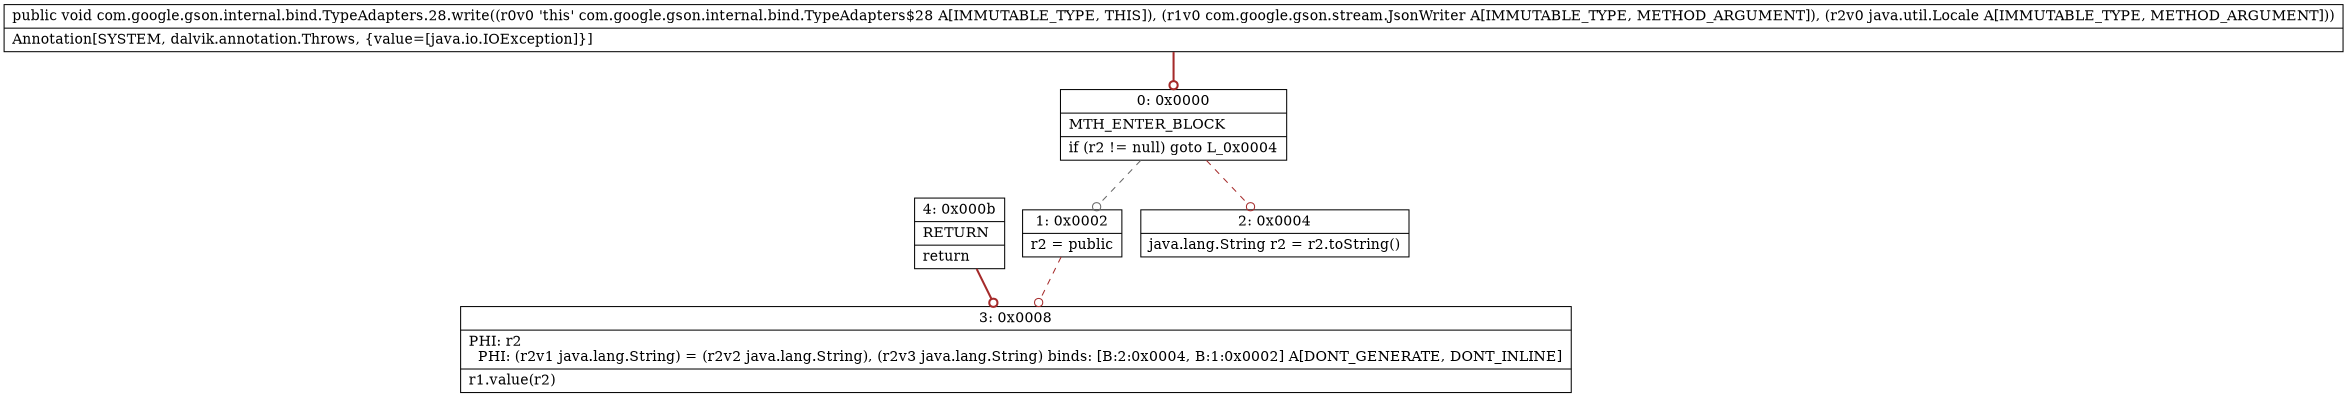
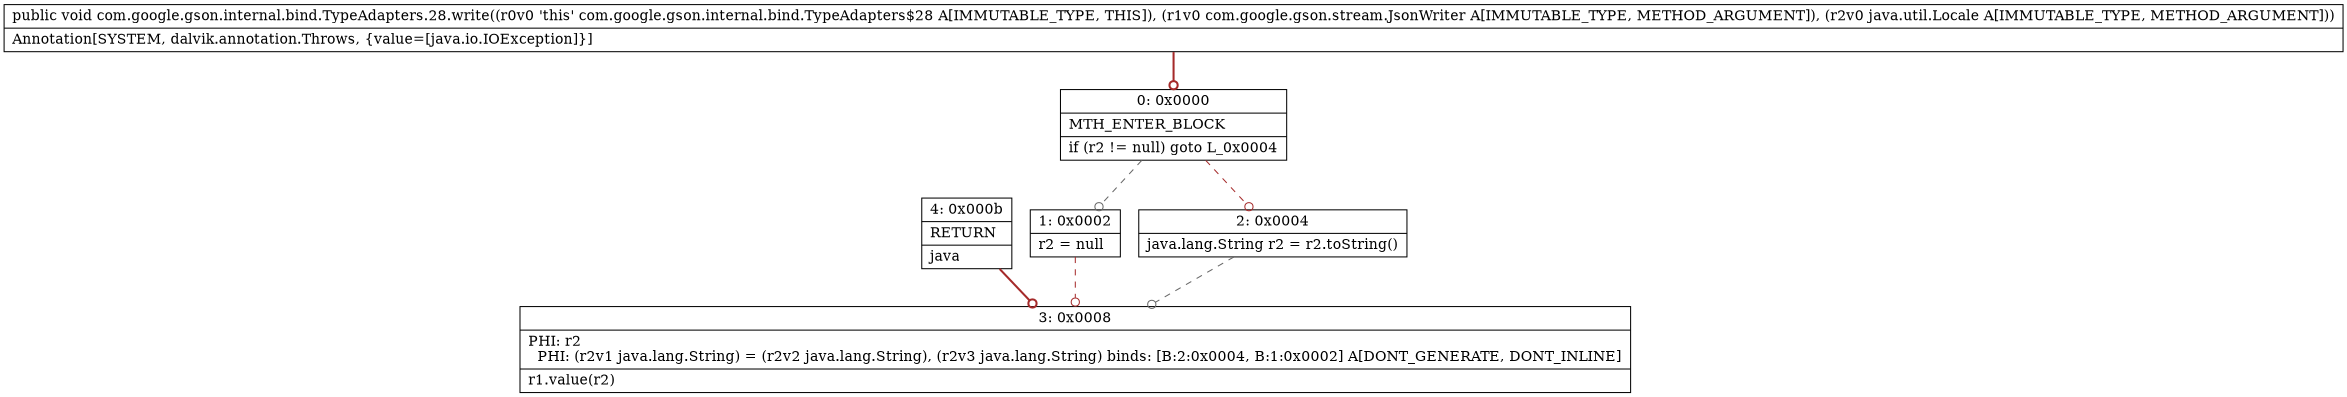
(1072, 245) -> (1071, 245)
(946, 256) -> (945, 256)
none -> (1195, 280)
